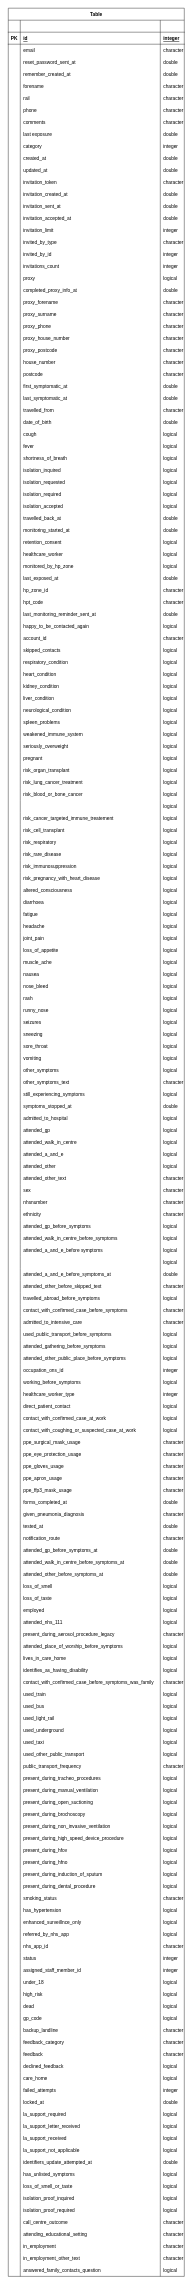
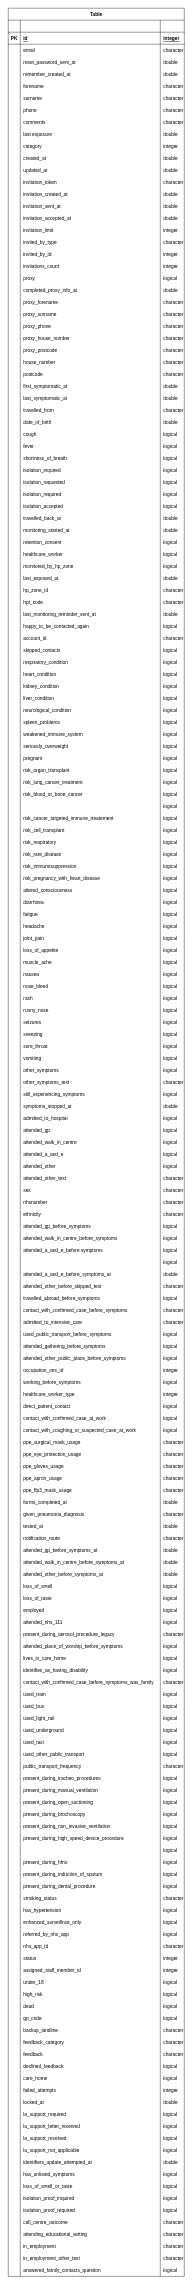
(27, 98) -> (33, 98)
(90, 1850) -> none
